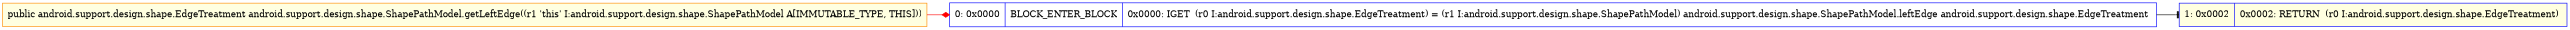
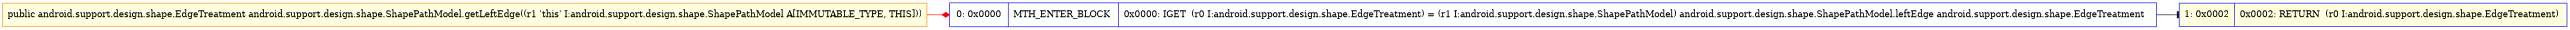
(1064, 15) -> (1062, 15)
